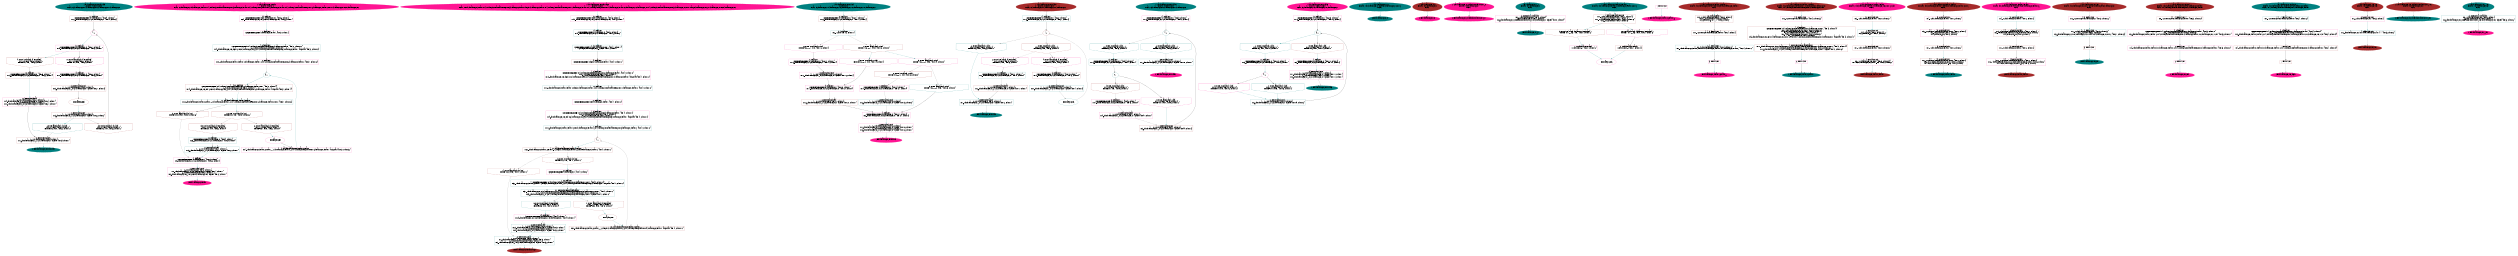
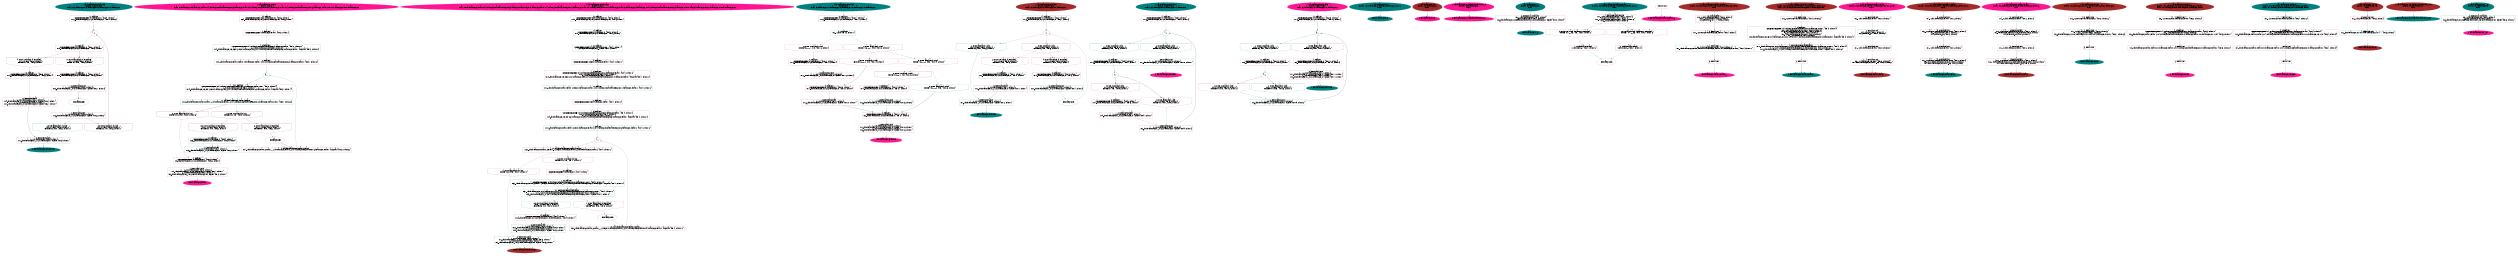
(608, 217) -> (607, 217)
